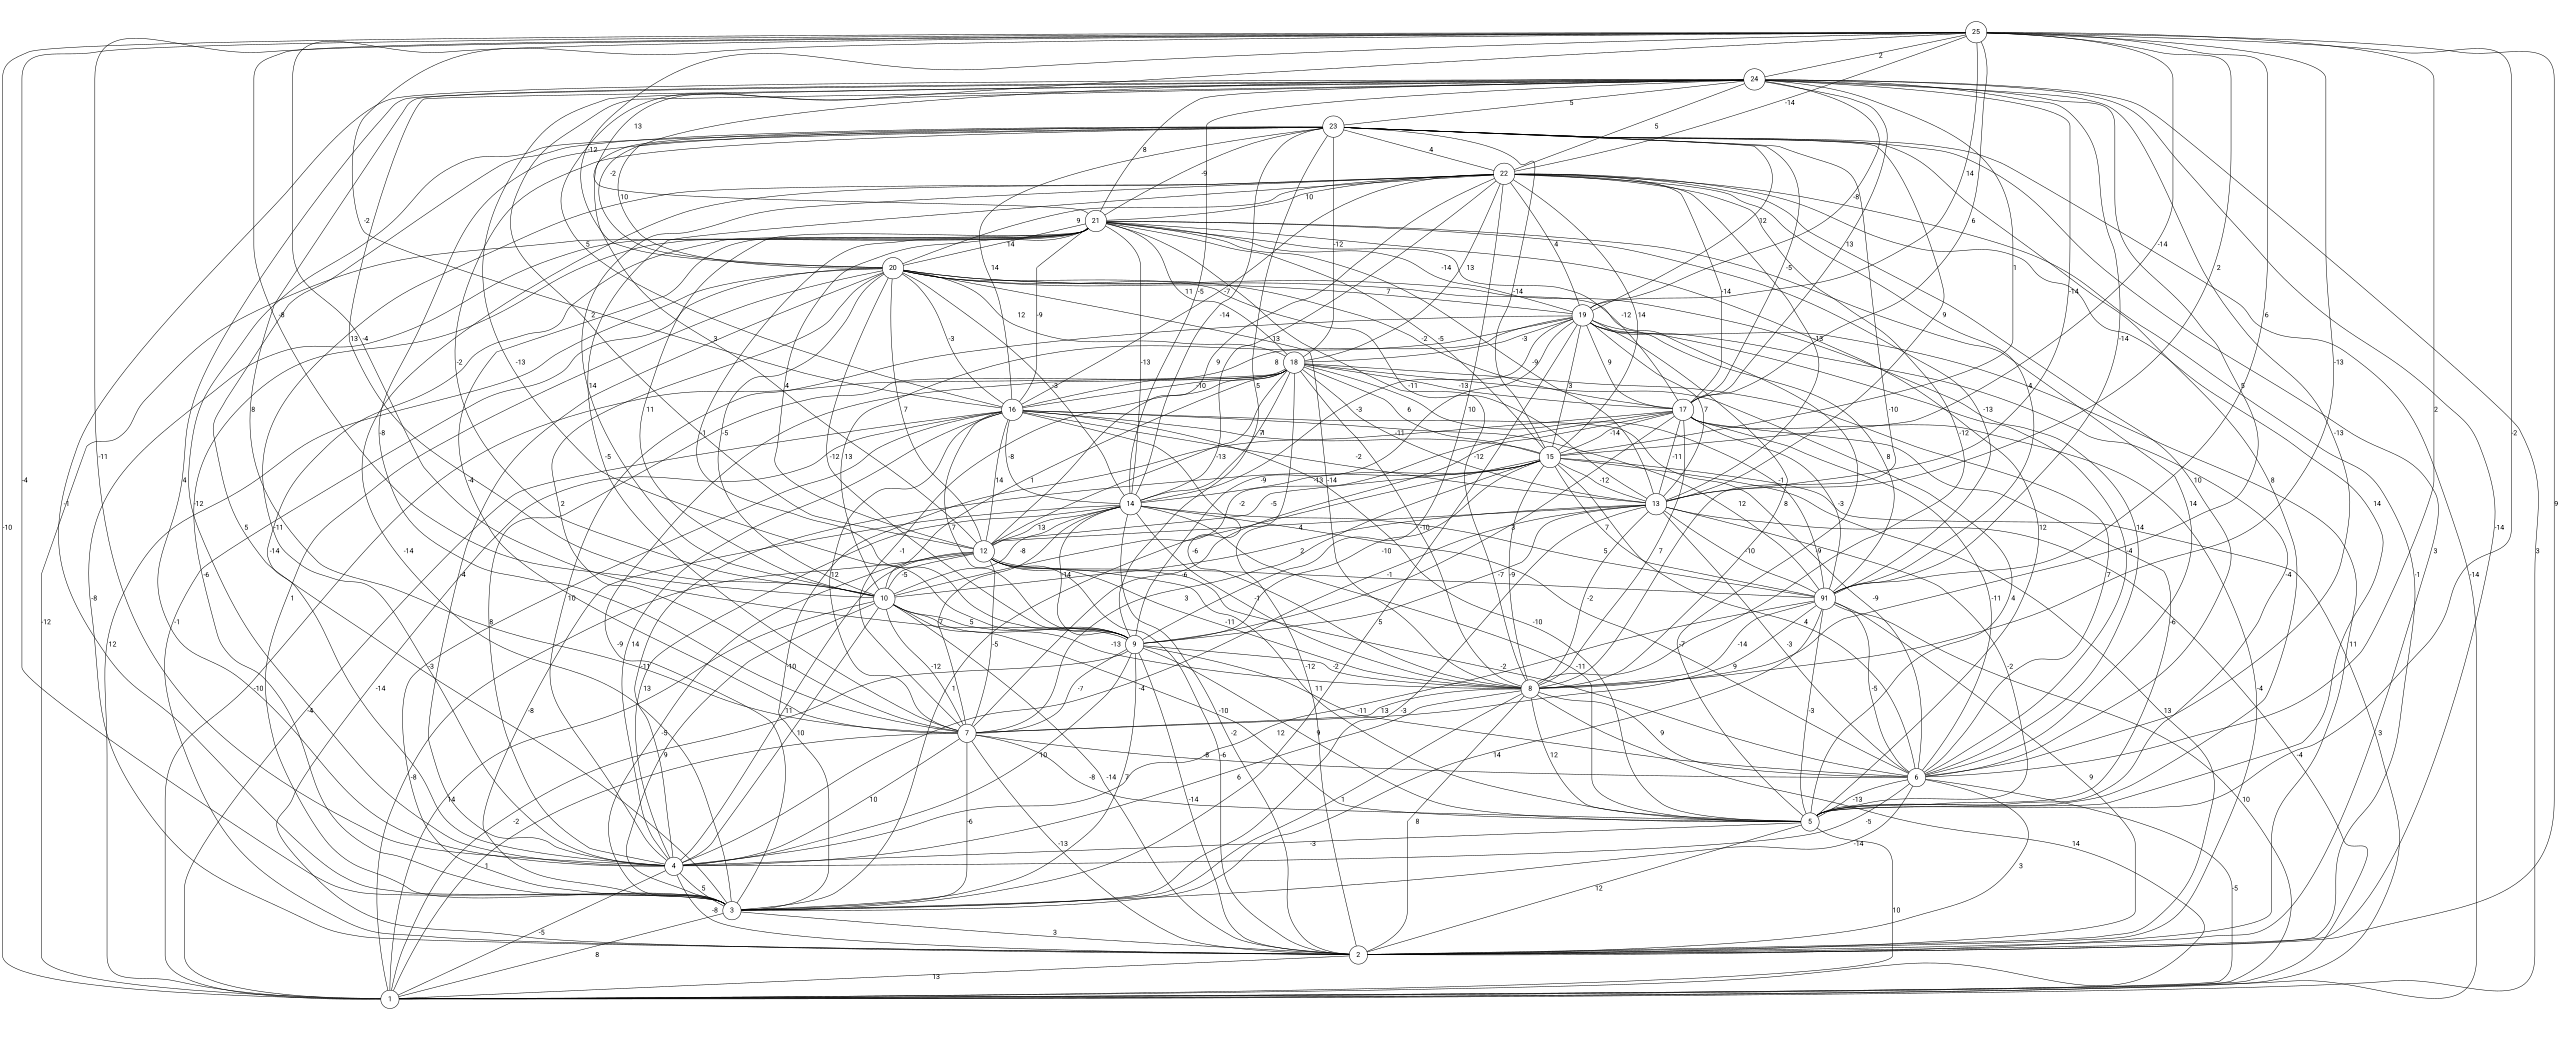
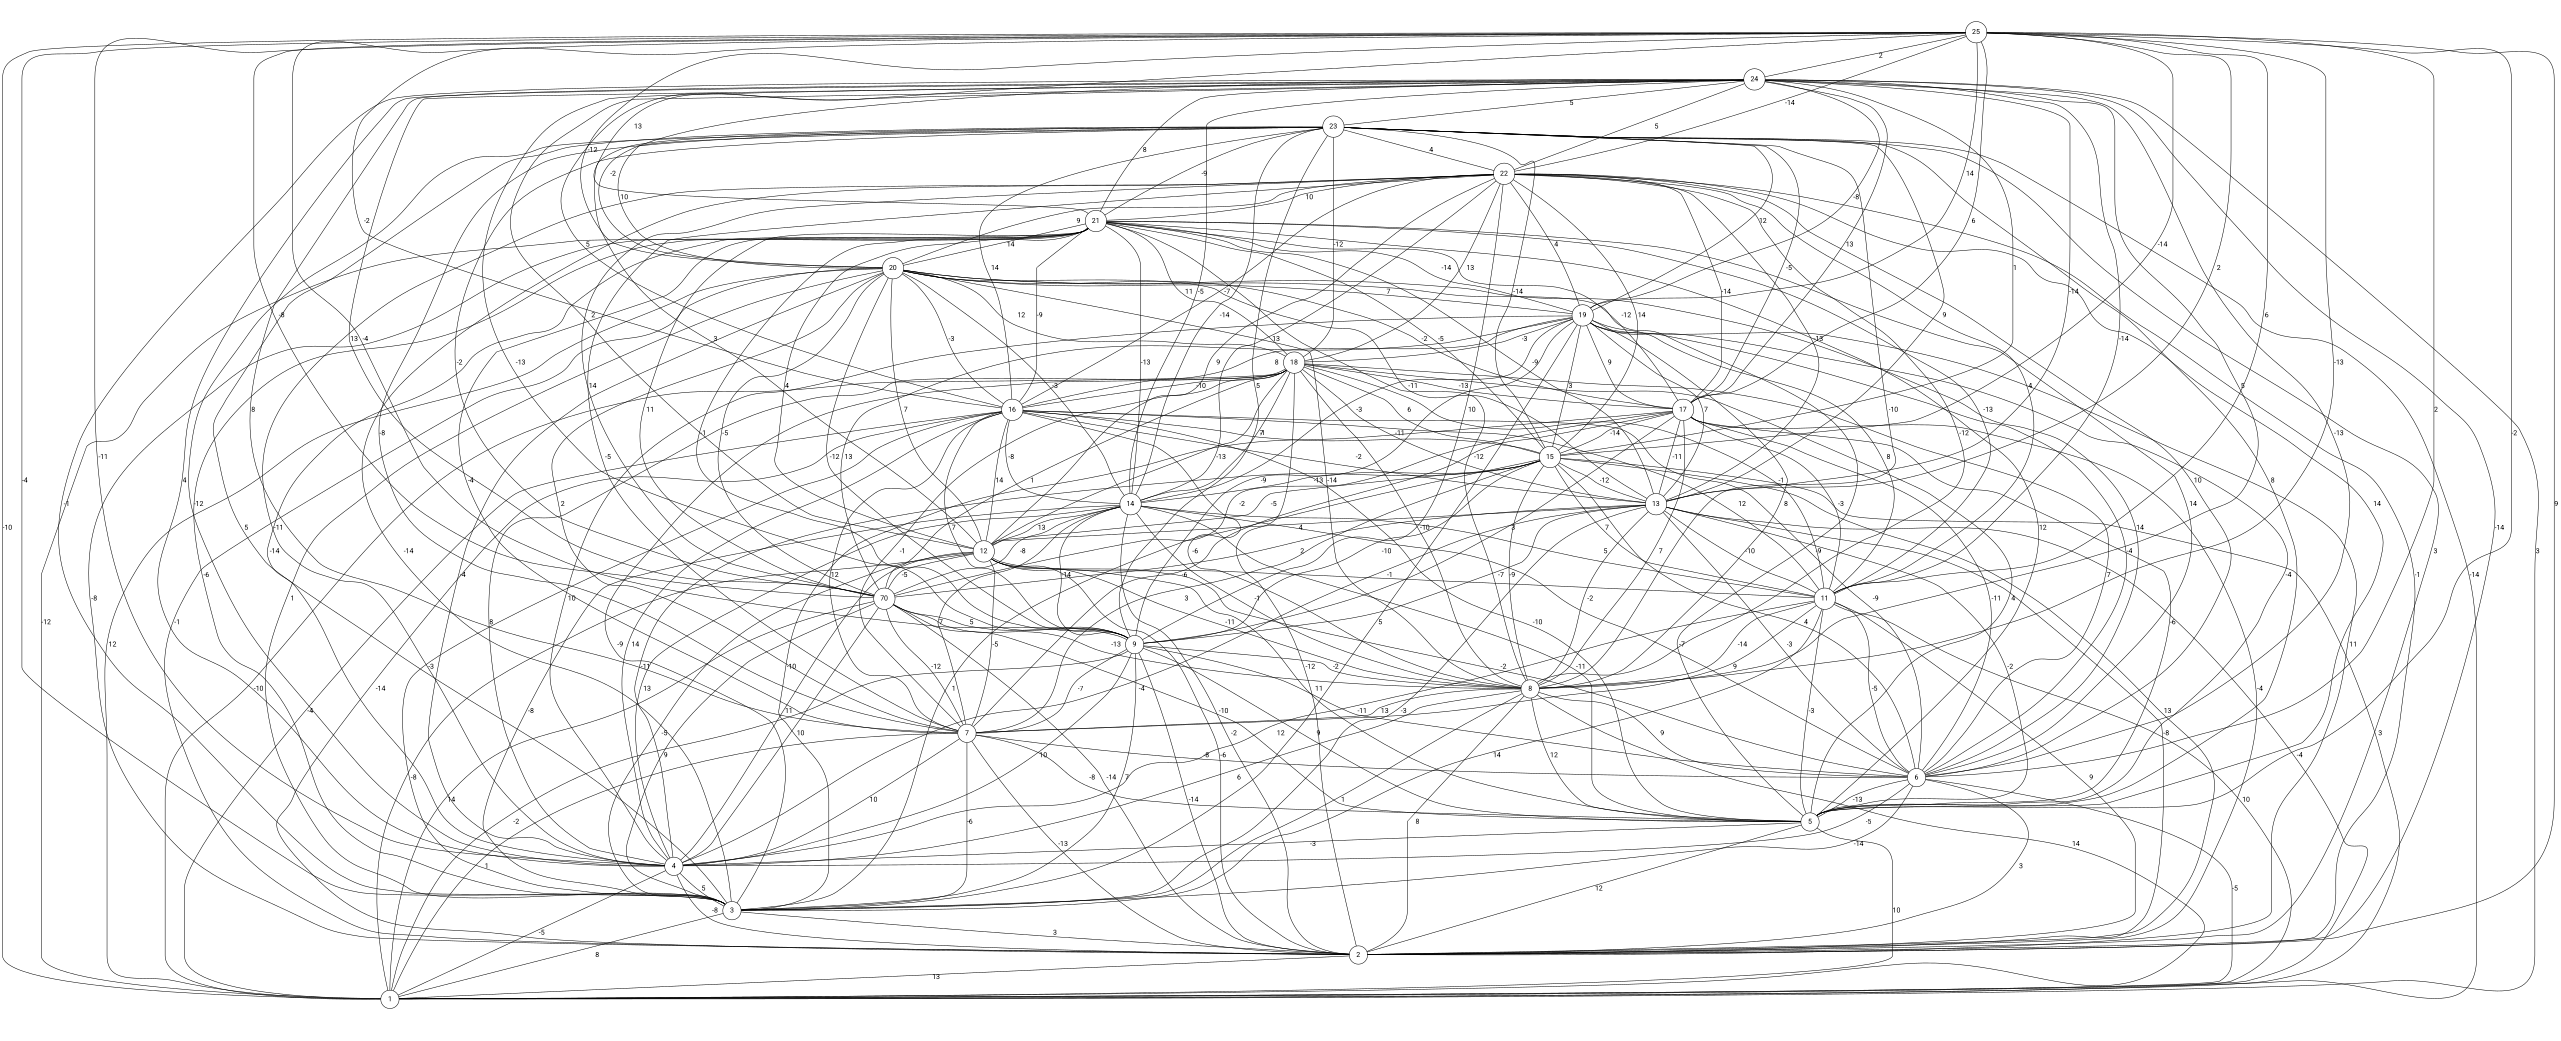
(884, 599) -> (884, 599)
(1825, 599) -> (1825, 599)
none -> (2133, 928)
